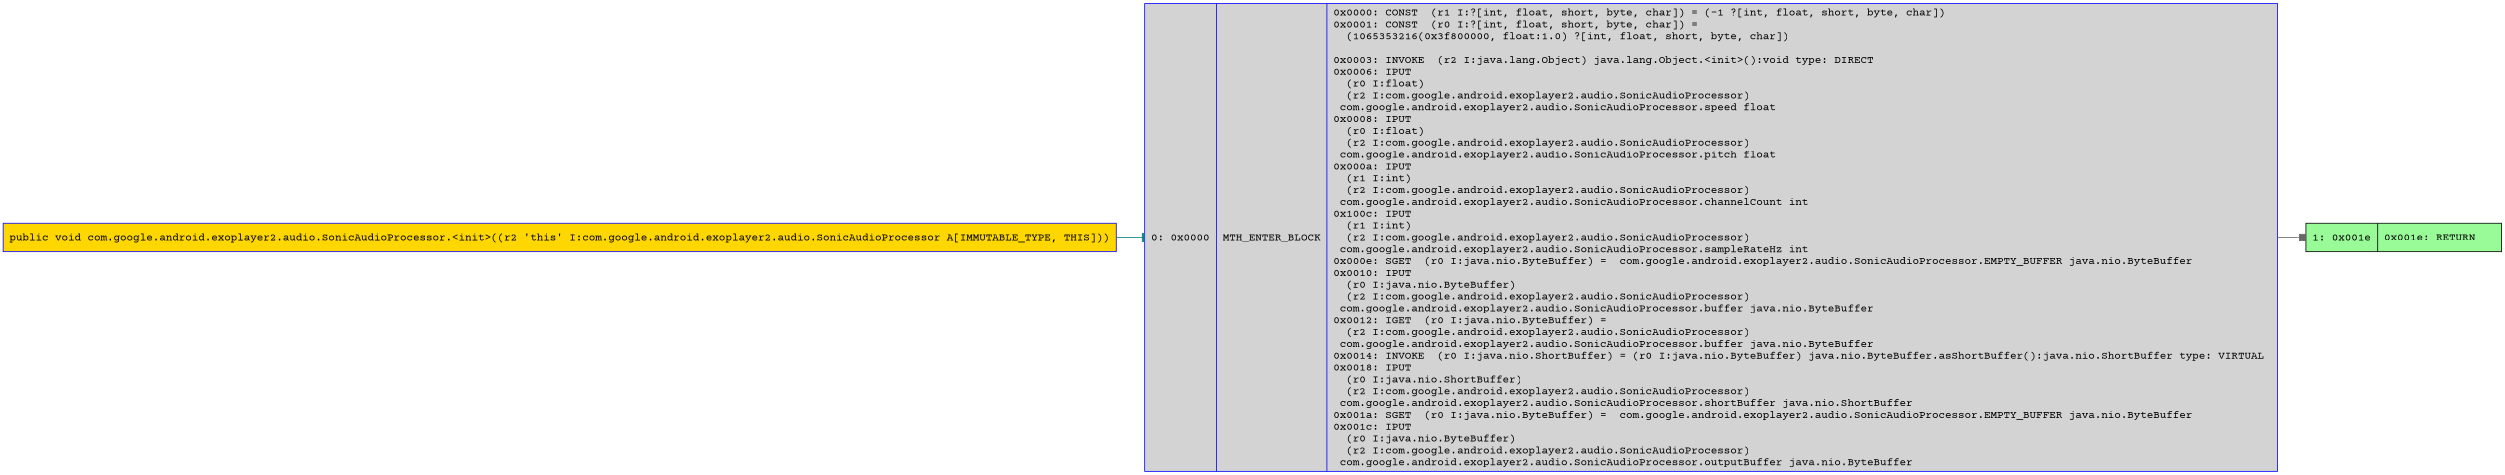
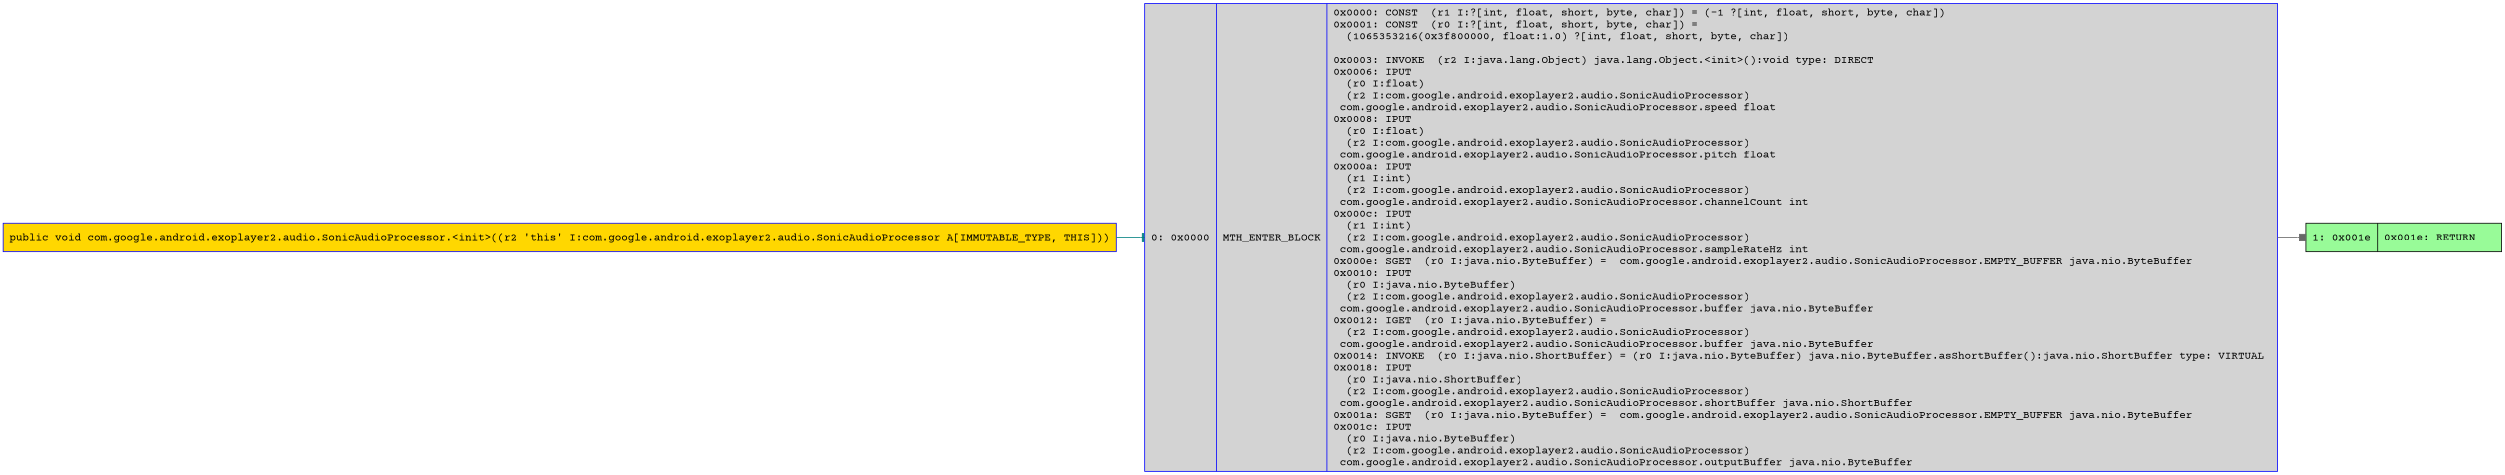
(1379, 213) -> (1379, 213)
